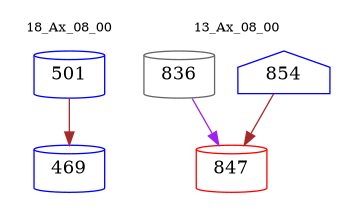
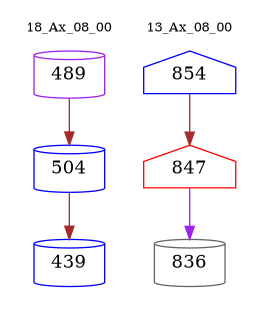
none -> (69, 75)
(69, 75) -> (69, 169)
(202, 116) -> (190, 207)
(69, 169) -> (69, 263)
(232, 169) -> (190, 169)
